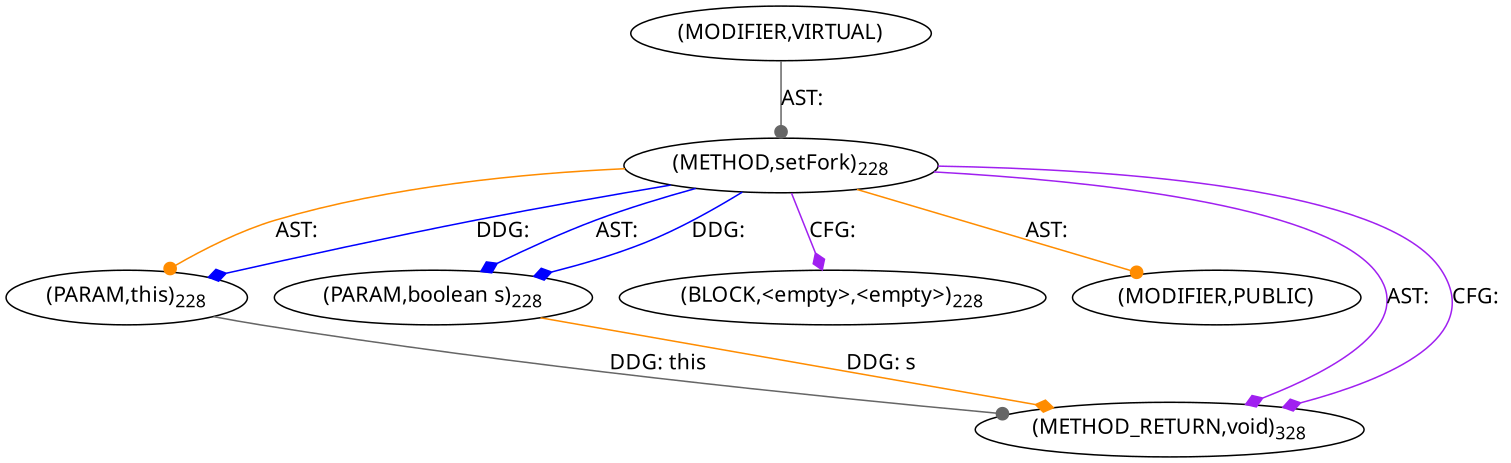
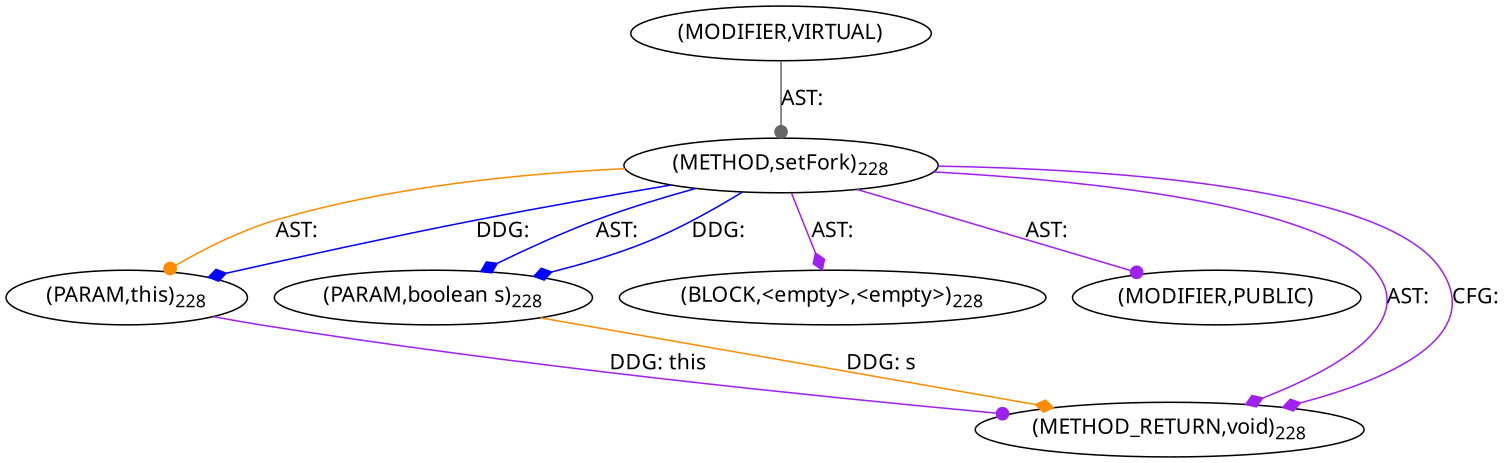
(994, 230) -> (994, 230)
(836, 232) -> (836, 232)
(604, 372) -> (604, 372)
(1291, 427) -> (1291, 427)
